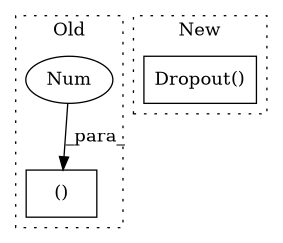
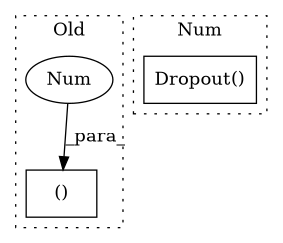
(200, 31) -> (200, 31)
